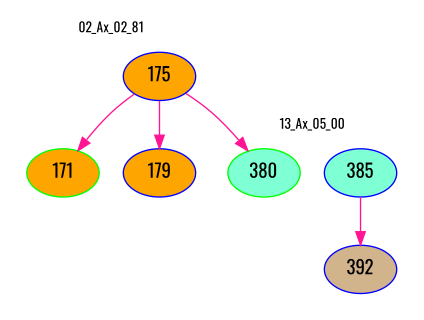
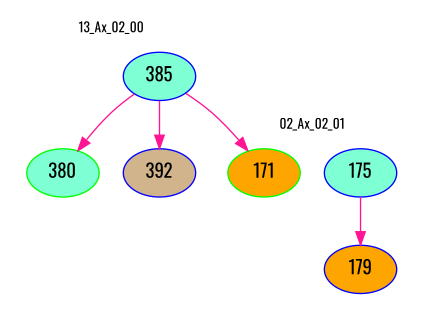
(111, 29) -> (312, 125)
(159, 76) -> (361, 173)
(109, 115) -> (226, 126)
(312, 125) -> (111, 29)
(226, 126) -> (109, 115)
